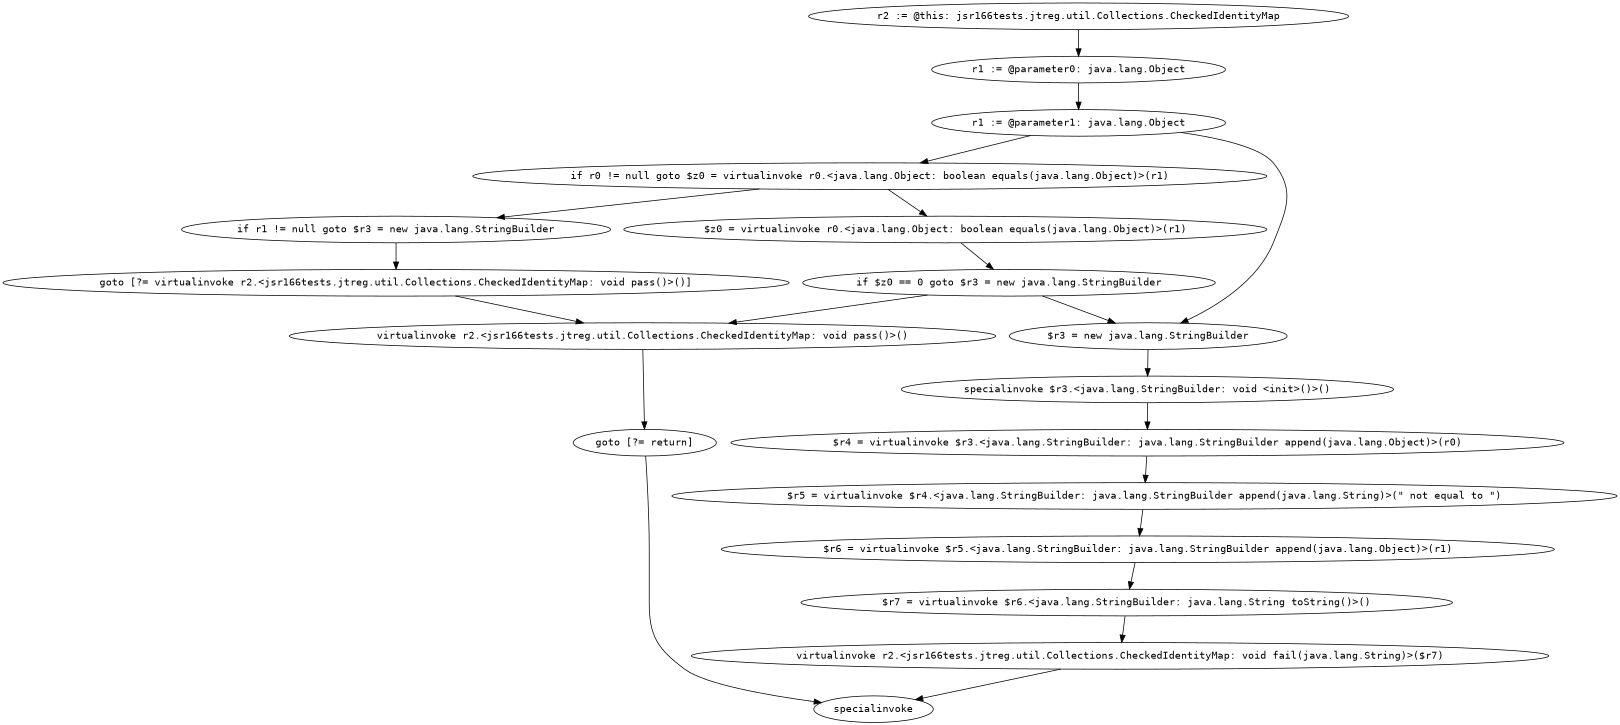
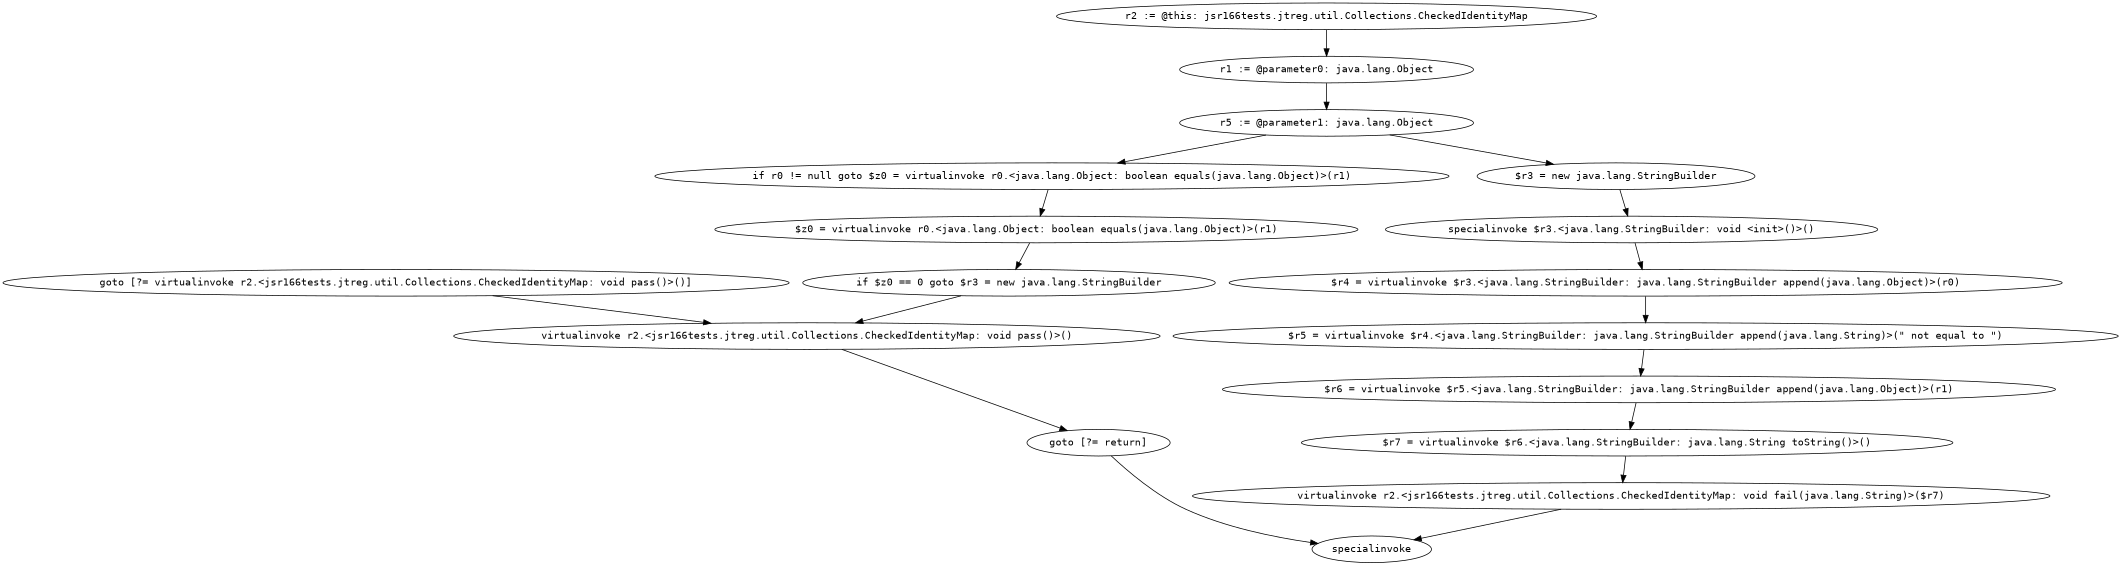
(1079, 123) -> (1327, 123)
(396, 229) -> none
(1075, 308) -> none
